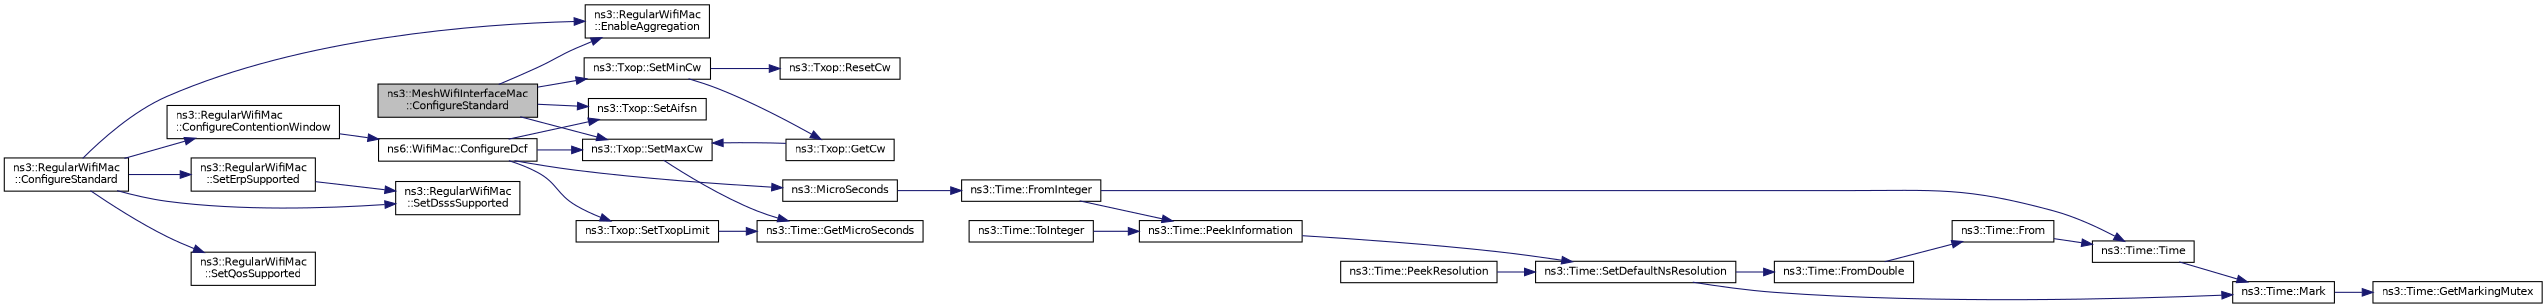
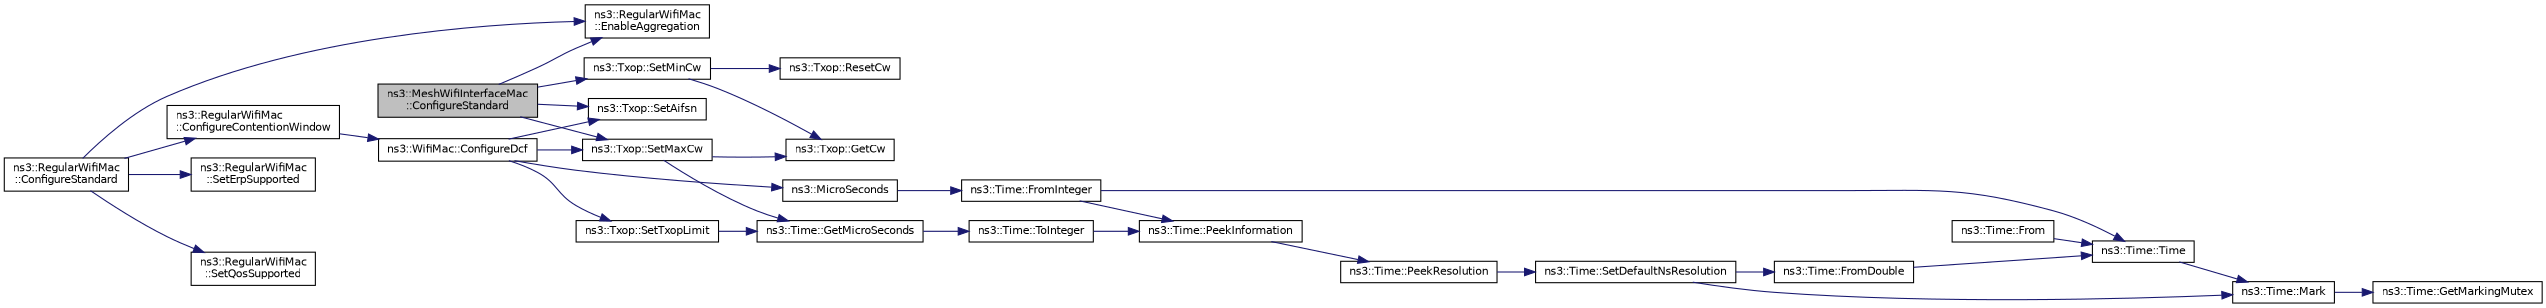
(755, 143) -> (744, 157)
(458, 150) -> (458, 150)
(458, 198) -> none
none -> (941, 231)
(1432, 245) -> (1315, 251)
(1918, 253) -> (1997, 262)
